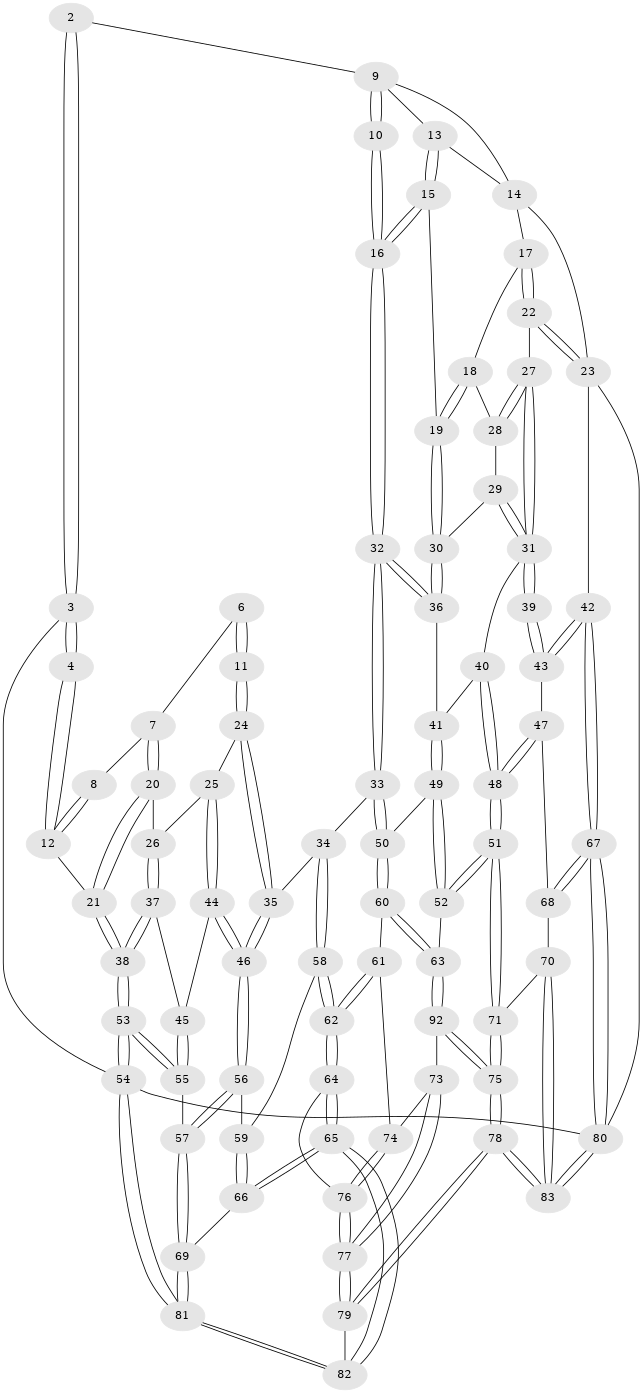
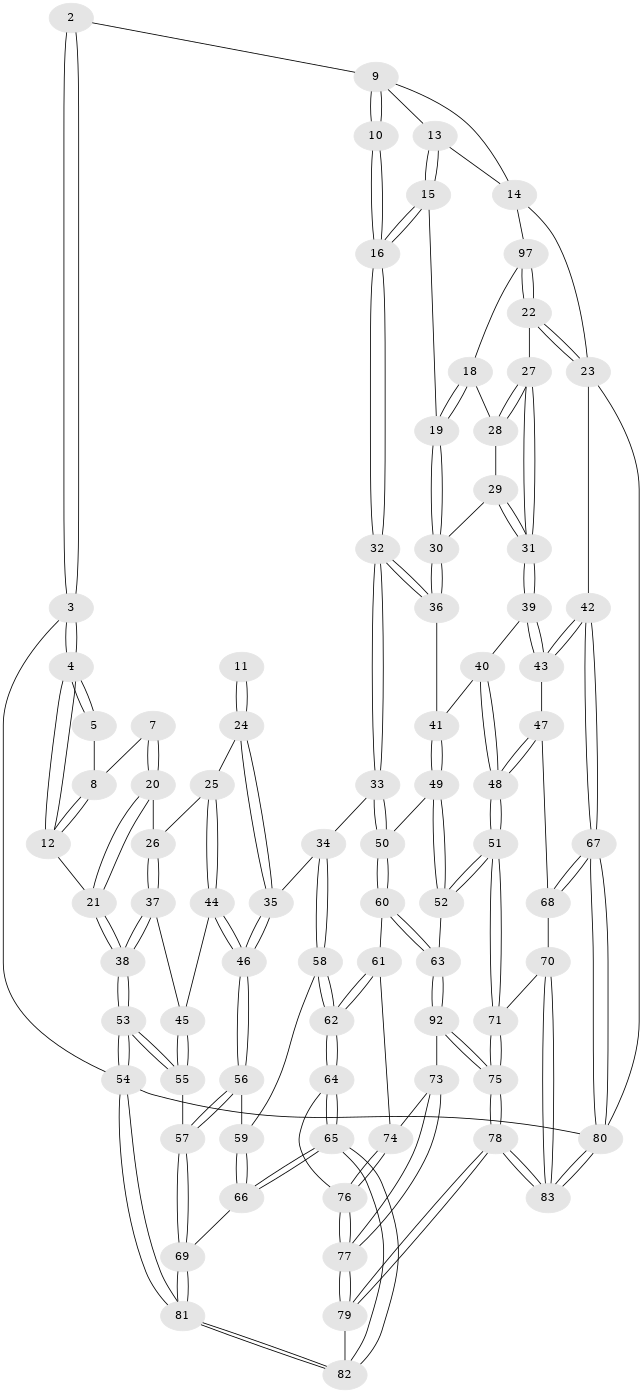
(526, 254) -> (526, 254)
(495, 605) -> (506, 638)
(242, 608) -> none
none -> (94, 726)
